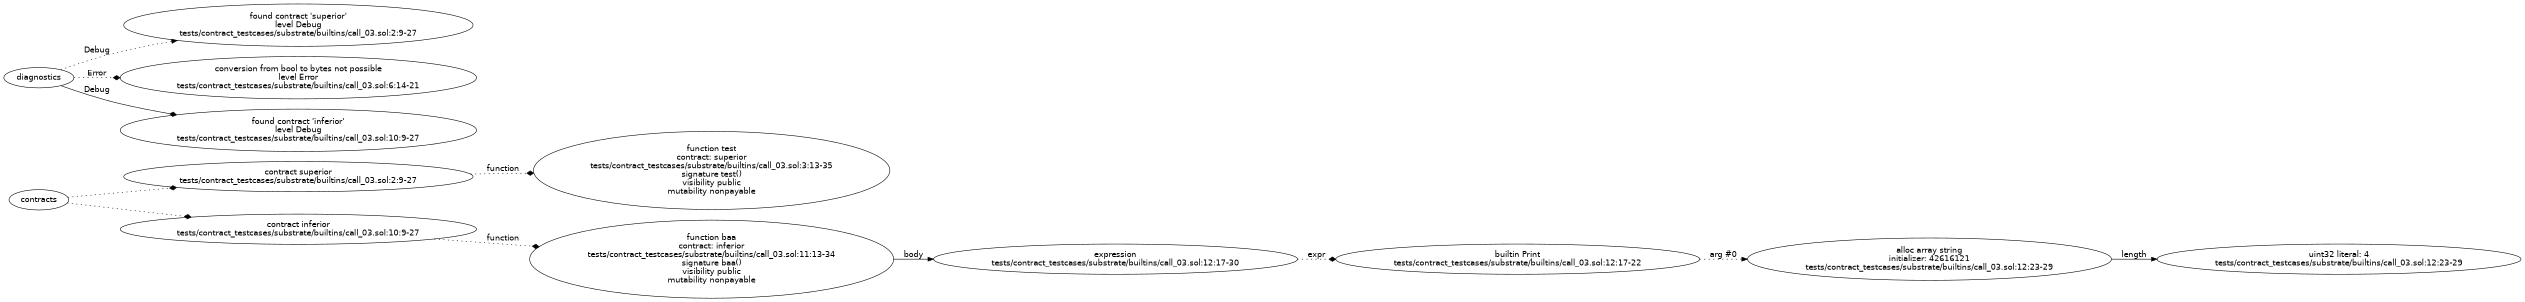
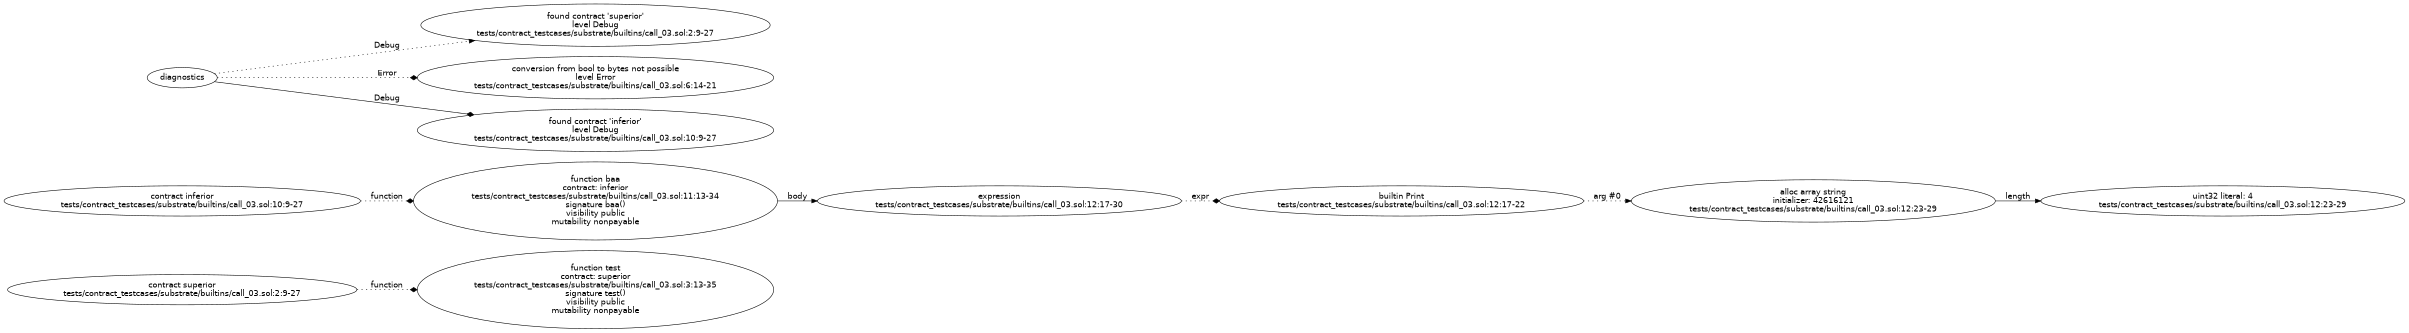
(39, 200) -> none
